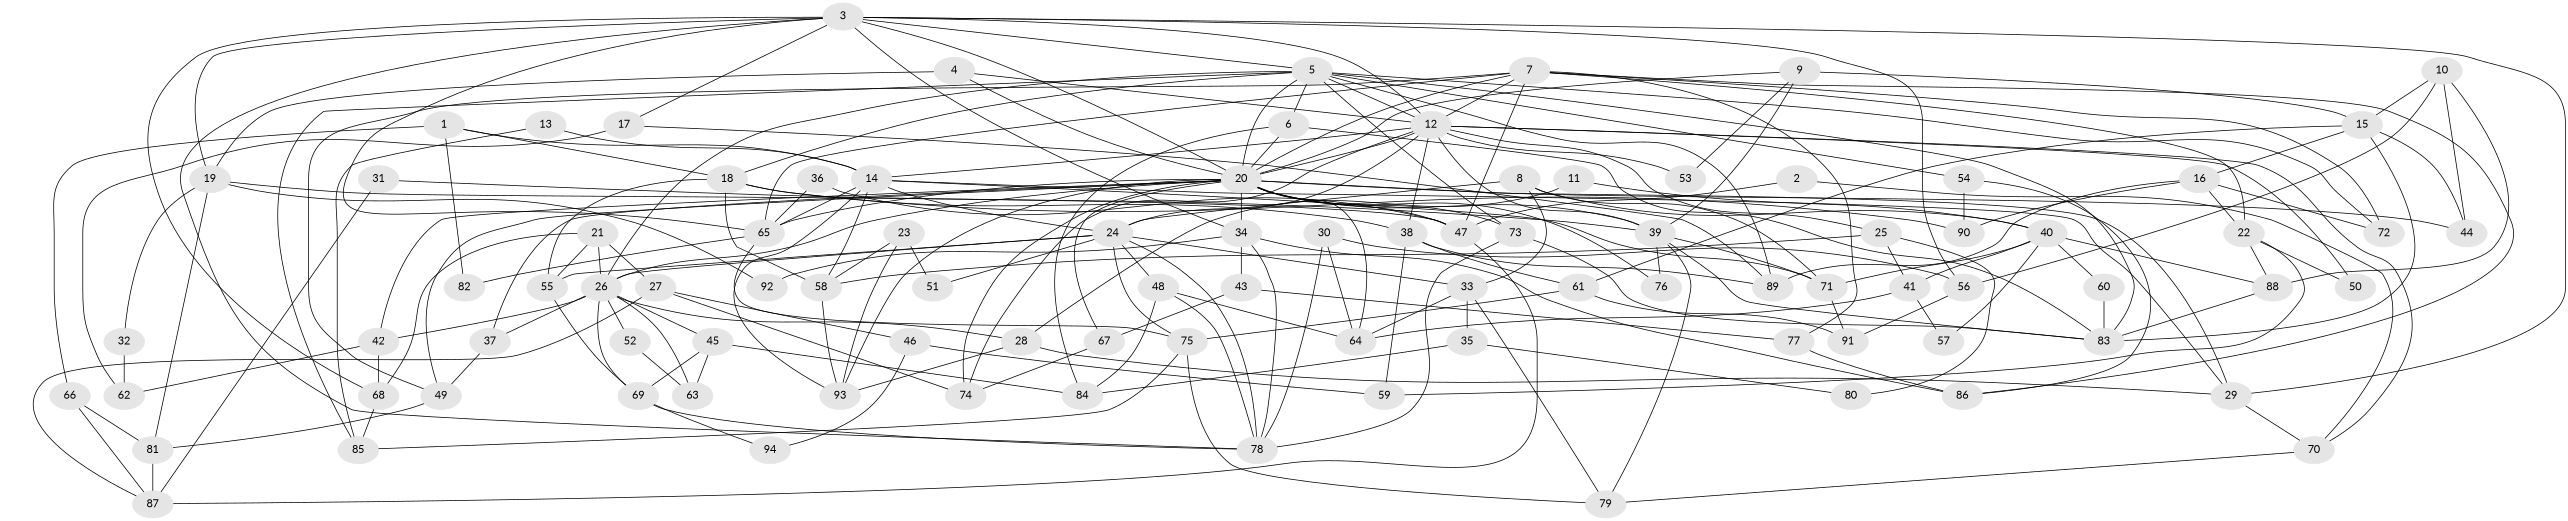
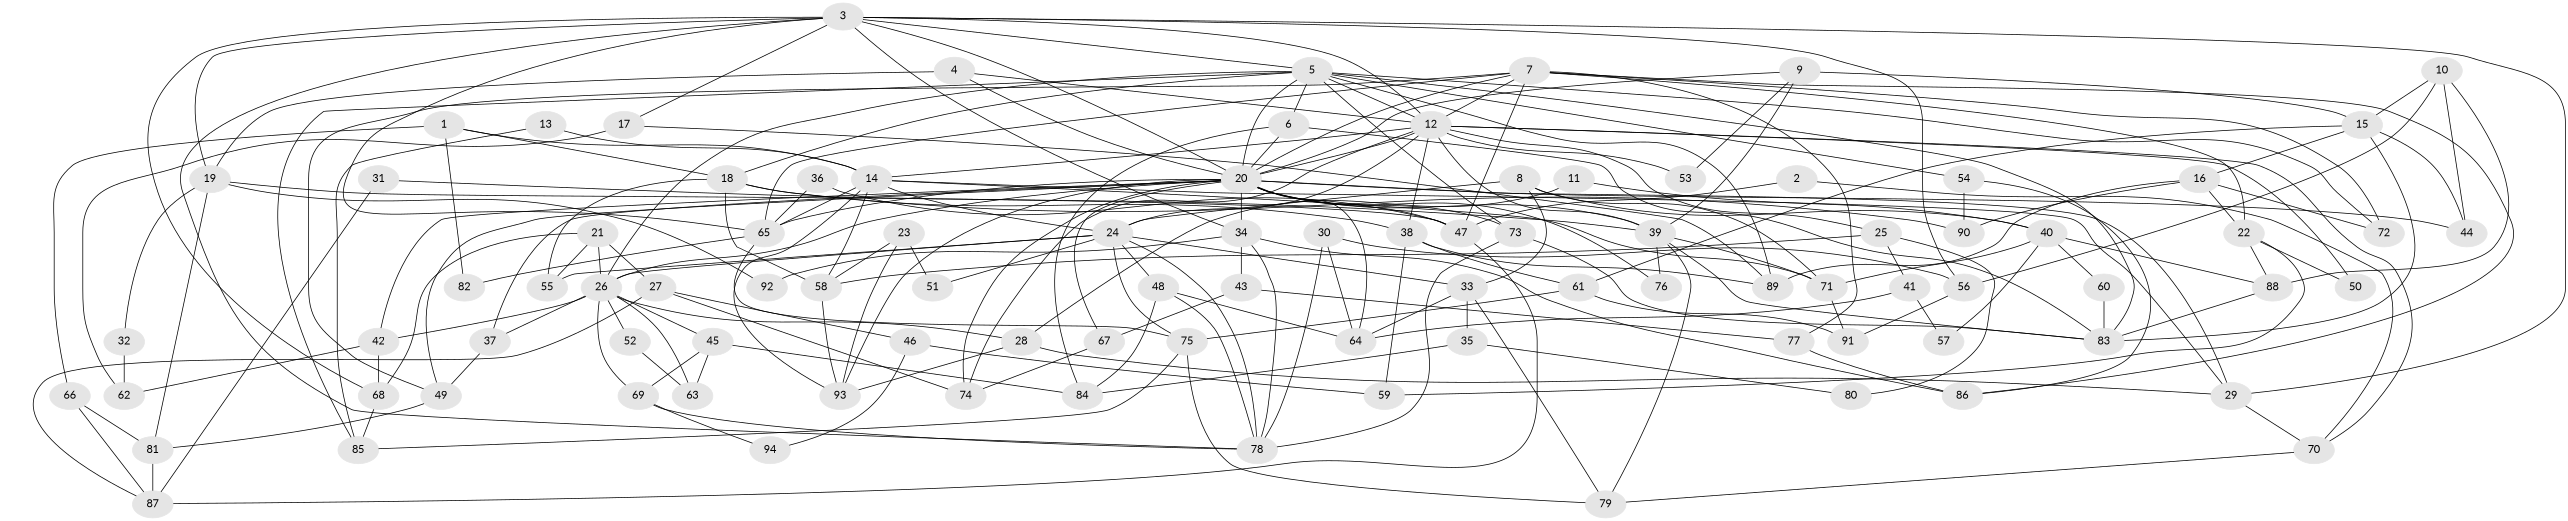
(1978, 260) -> none
(587, 346) -> none
